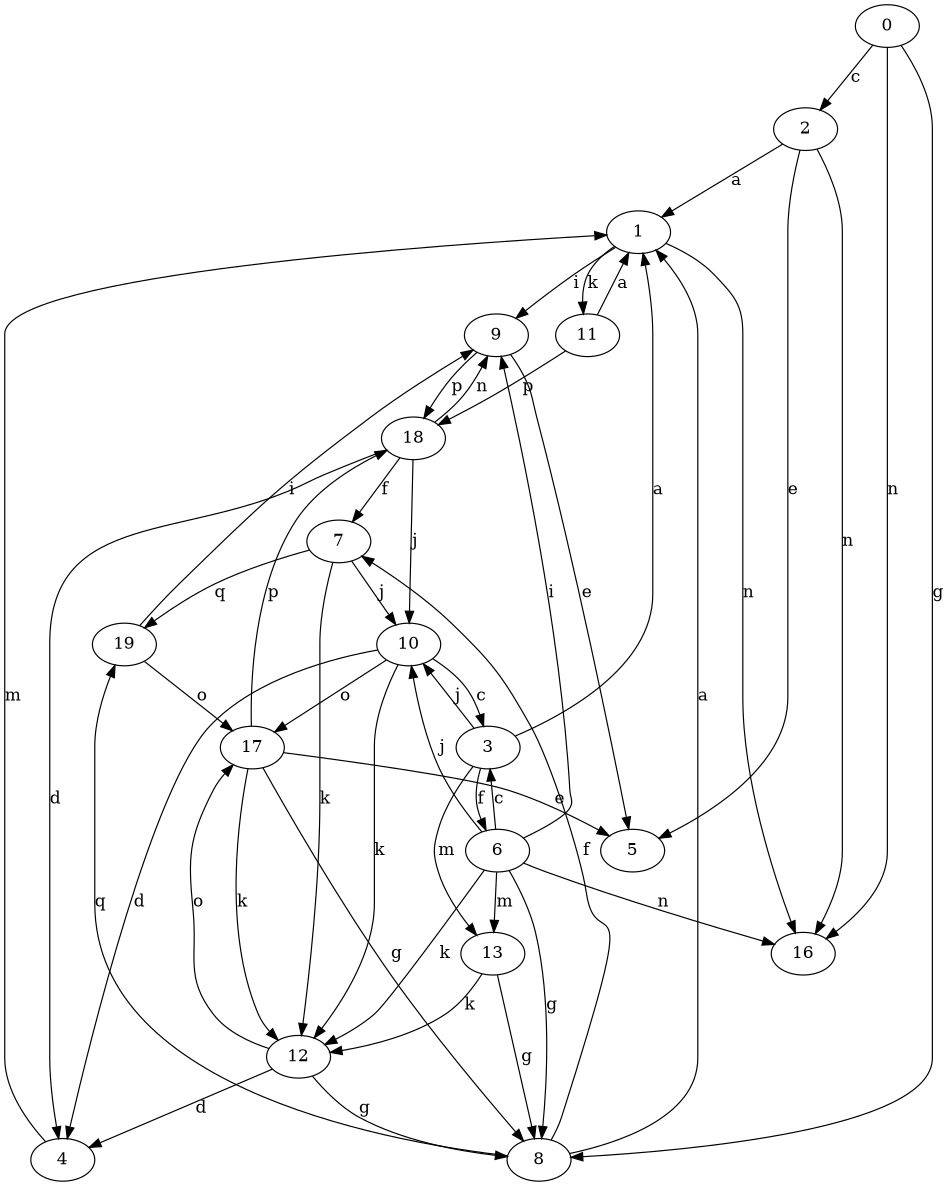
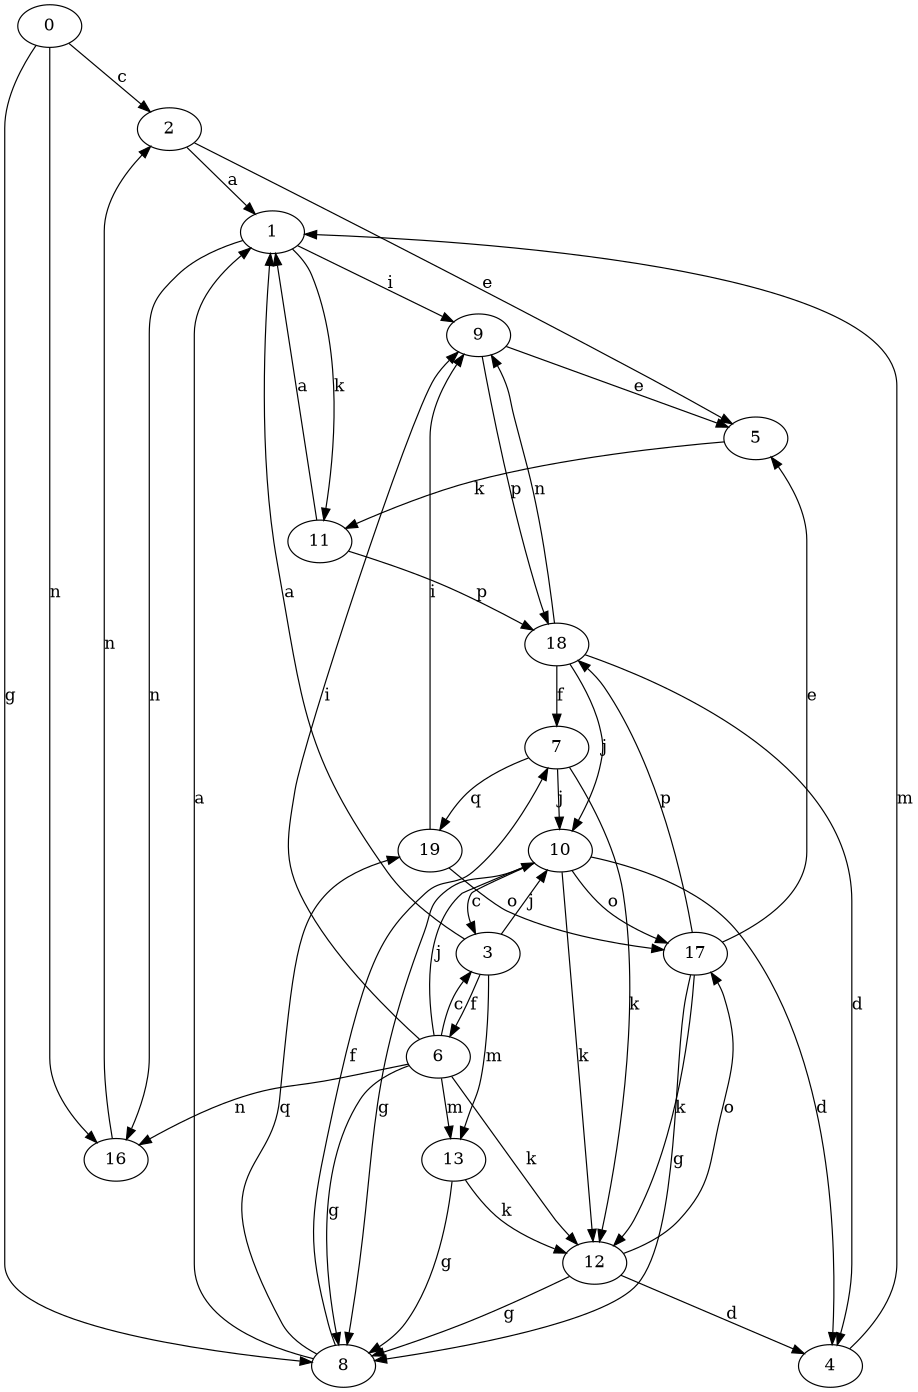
none -> (537, 467)
(842, 536) -> (104, 641)
none -> (386, 1060)
